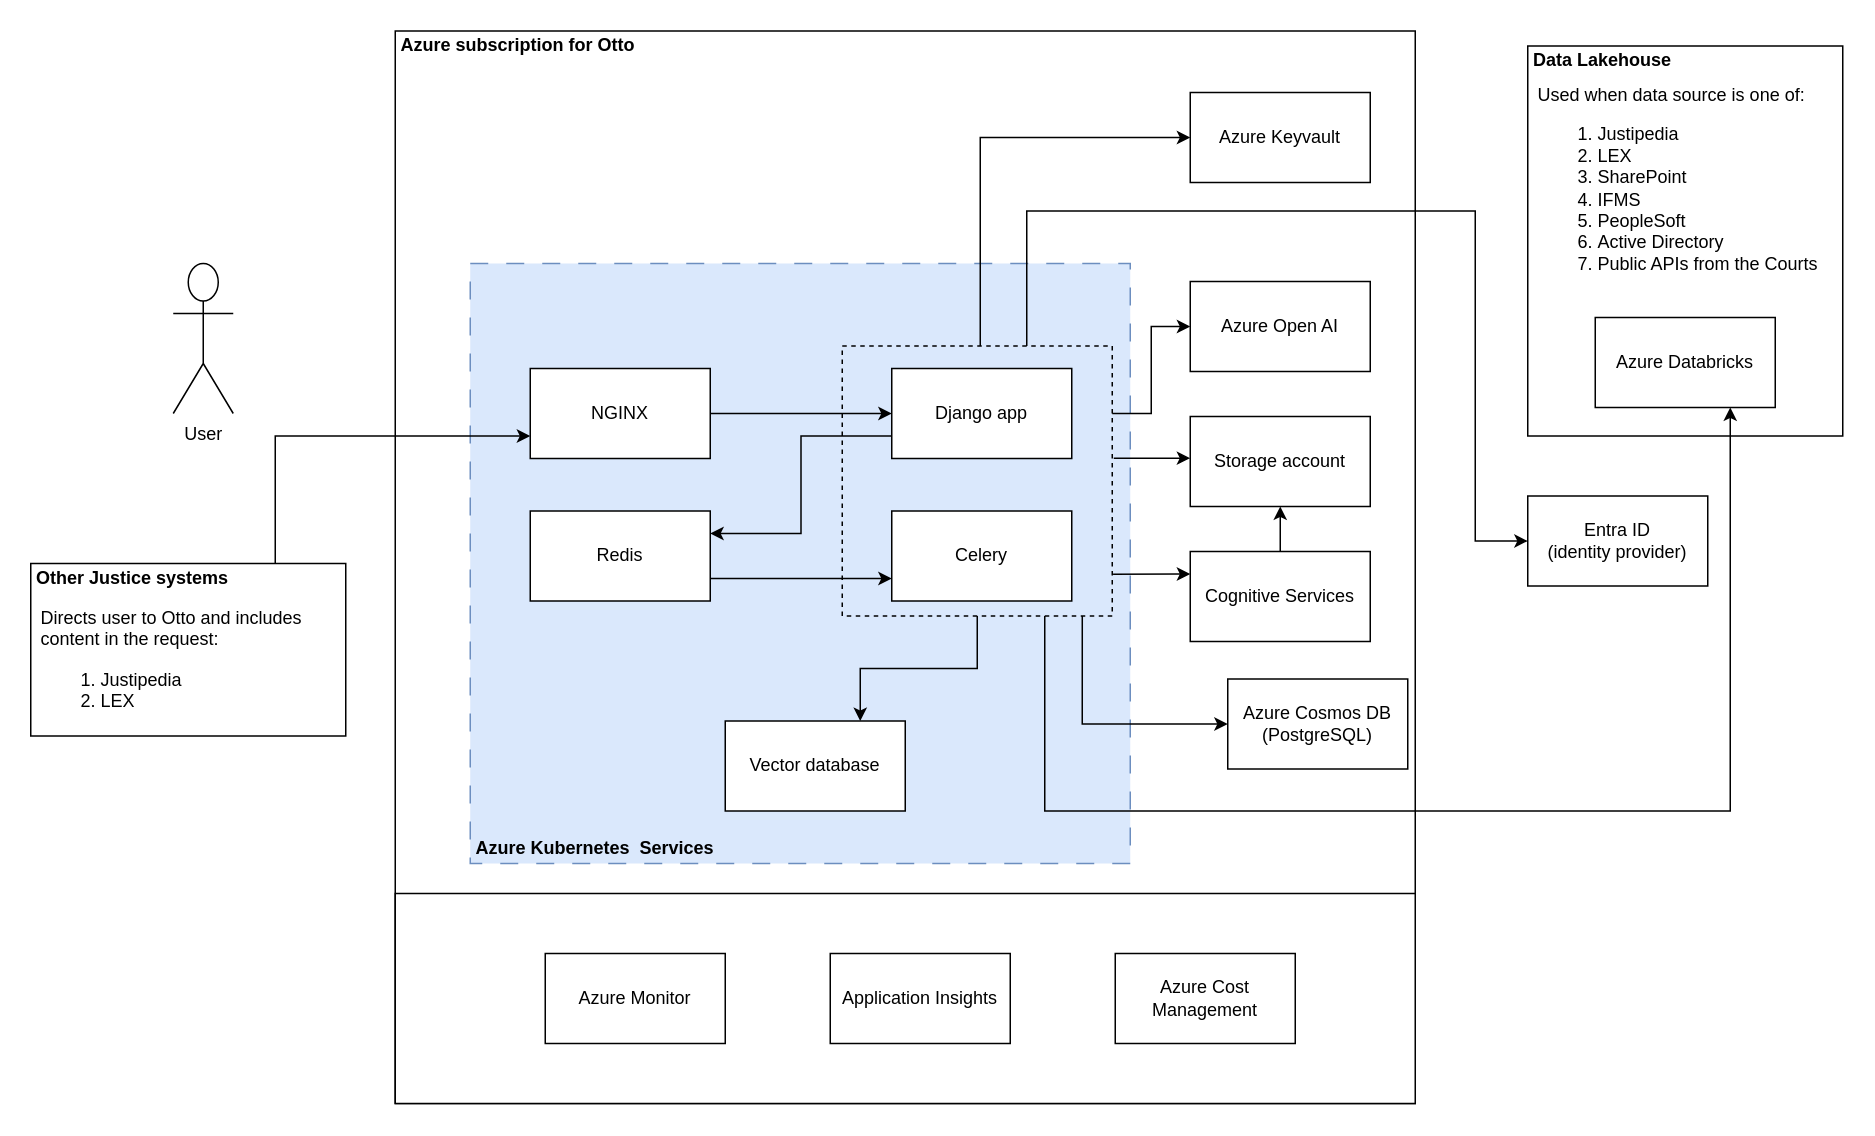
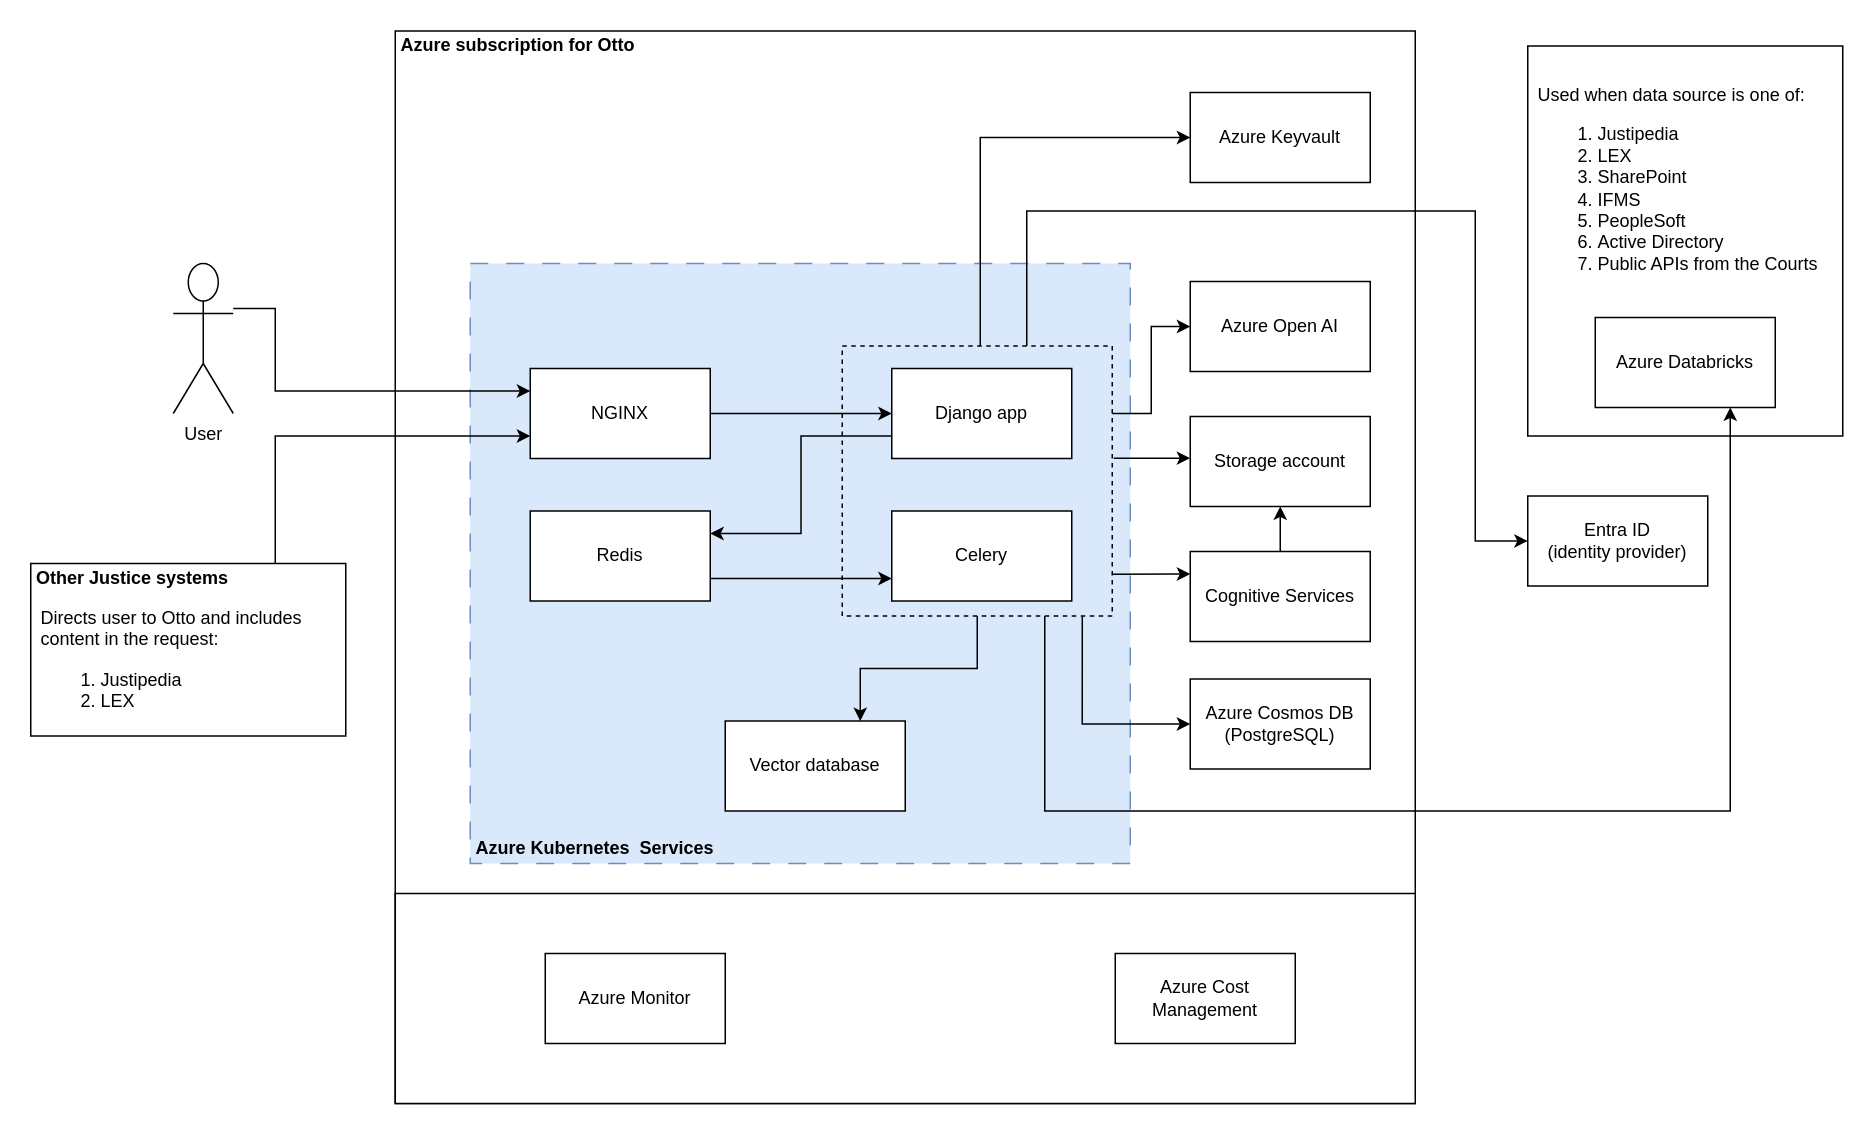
(1617, 61) -> none
none -> (335, 391)
(1318, 724) -> (1280, 724)
(920, 998) -> none
